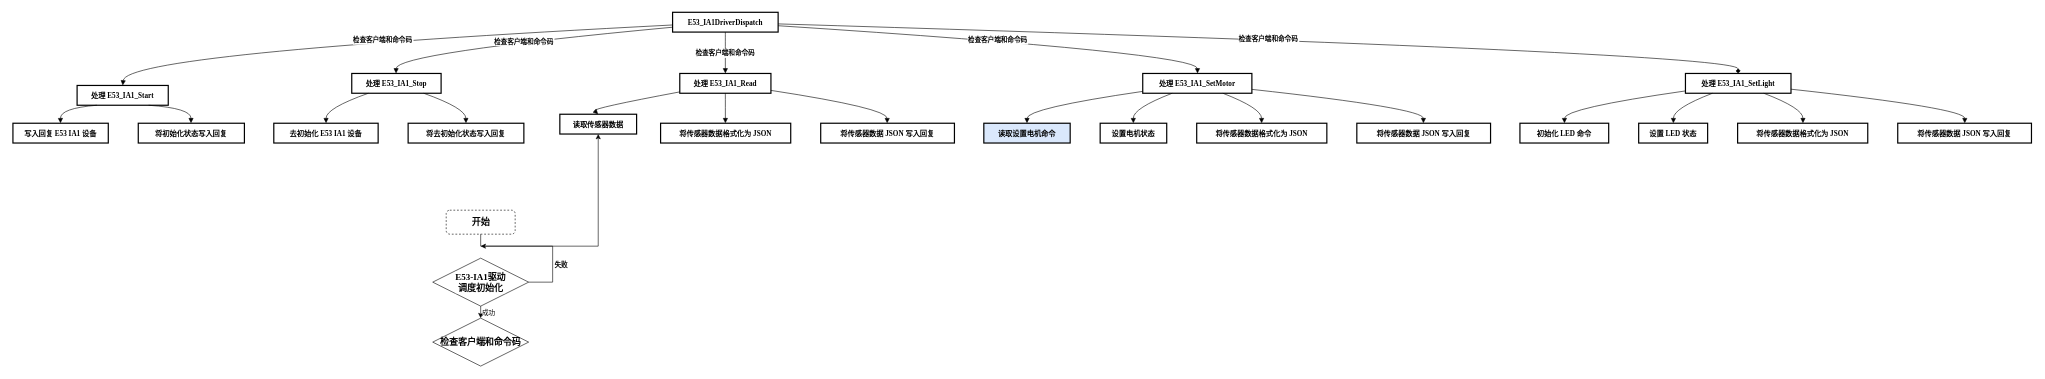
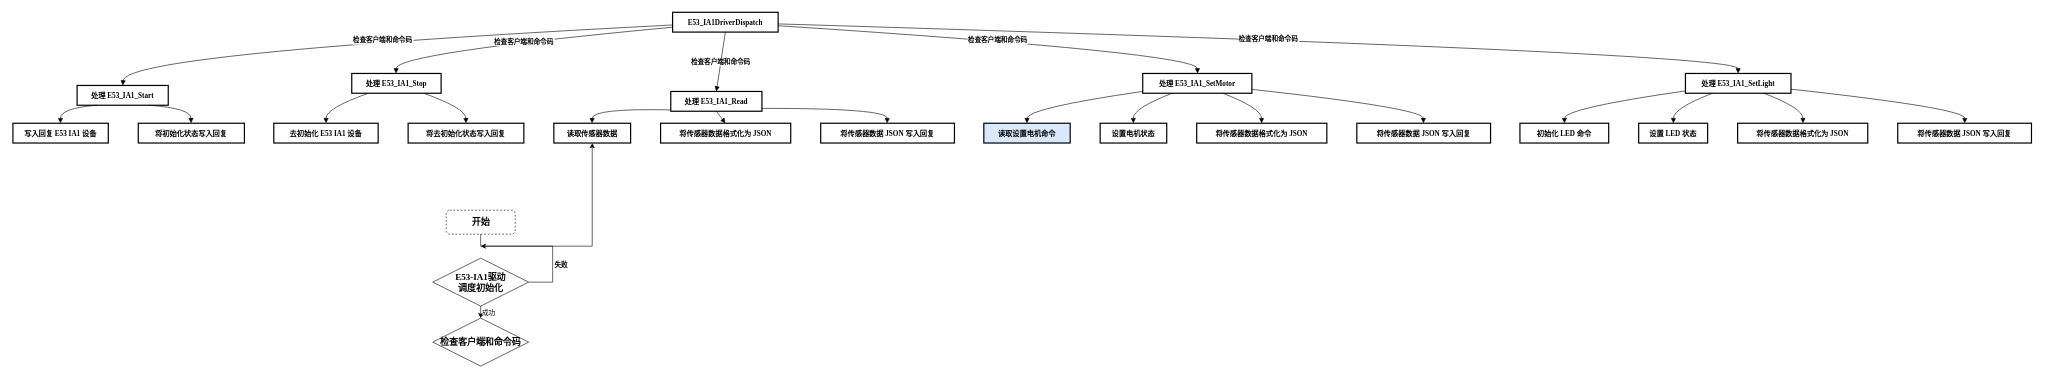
(1736, 68) -> (1736, 68)
(725, 83) -> (716, 101)
(598, 124) -> (592, 133)
